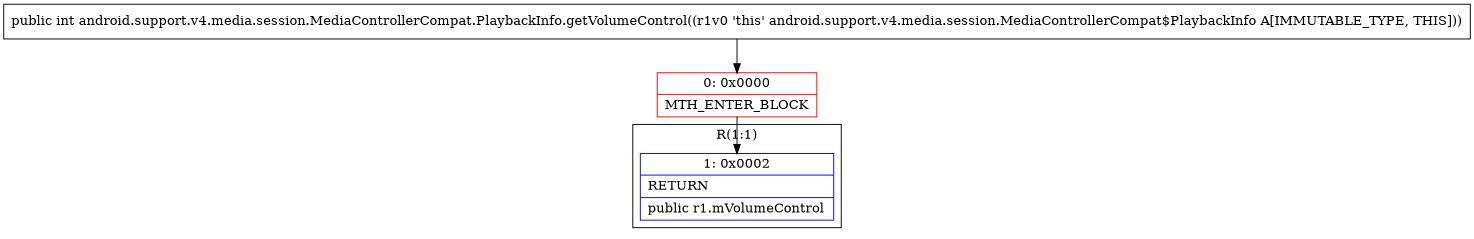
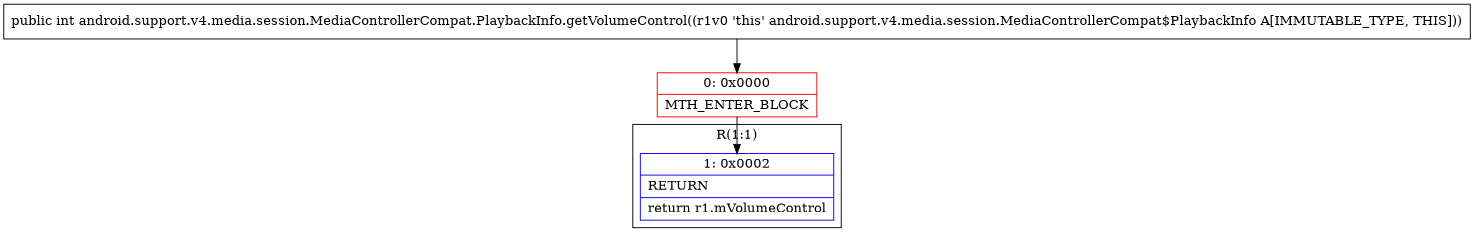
(736, 208) -> (737, 208)
